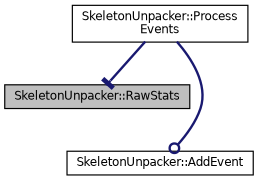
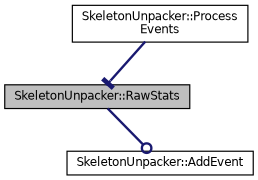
(202, 93) -> (125, 126)
